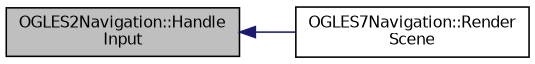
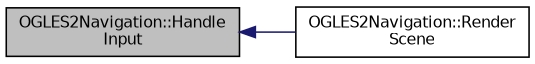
(412, 32) -> (412, 32)
